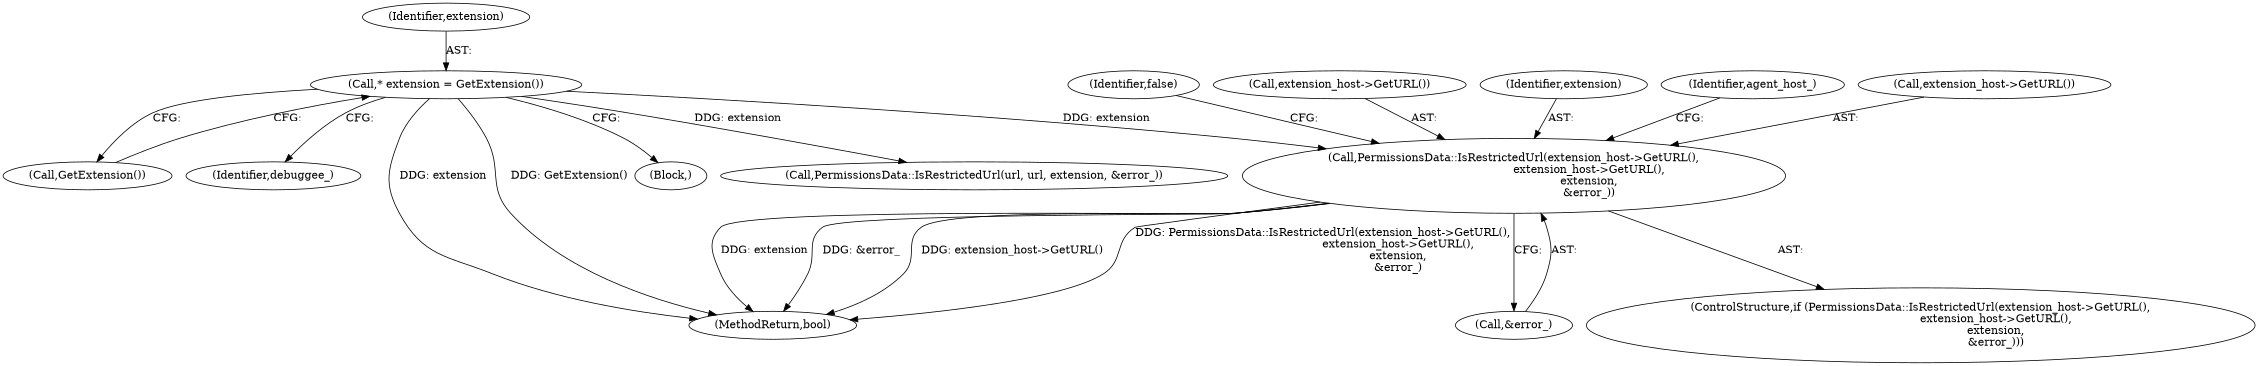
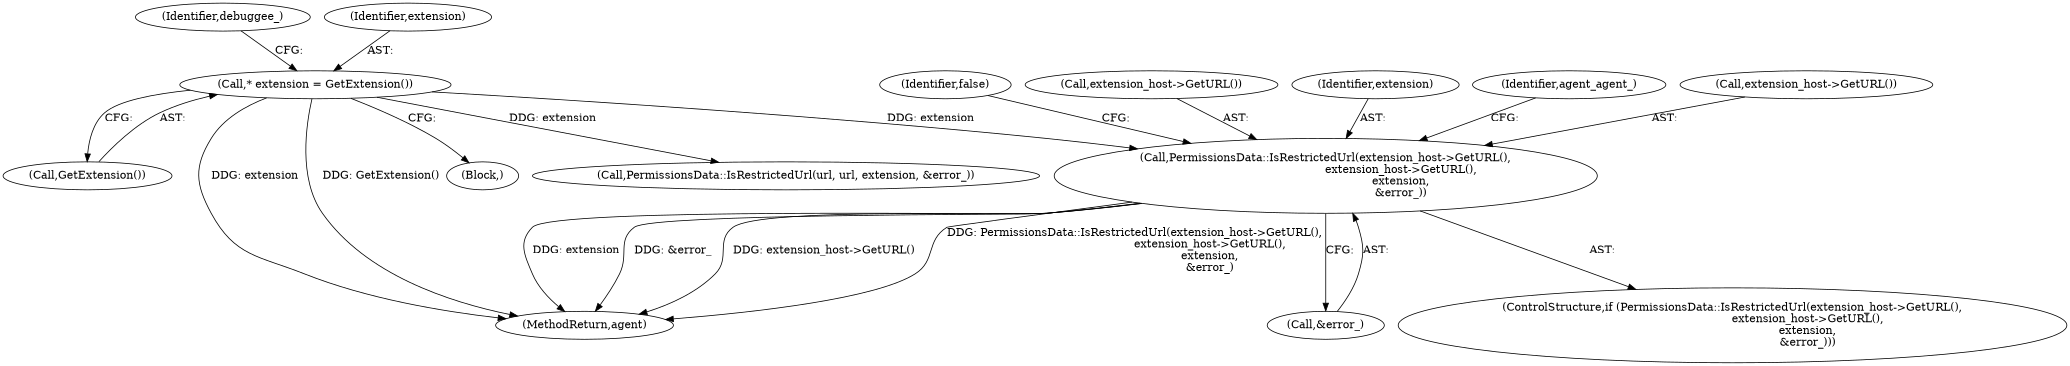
(1753, 85) -> (1569, 85)
(289, 119) -> (175, 119)
(334, 120) -> (266, 49)
(773, 325) -> (585, 325)
